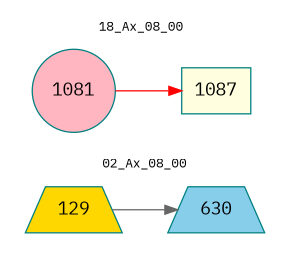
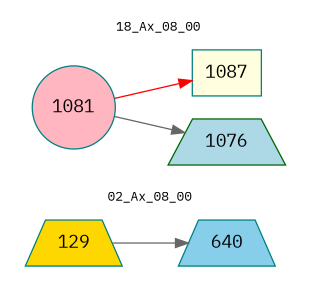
none -> (227, 142)
(216, 210) -> (227, 243)
